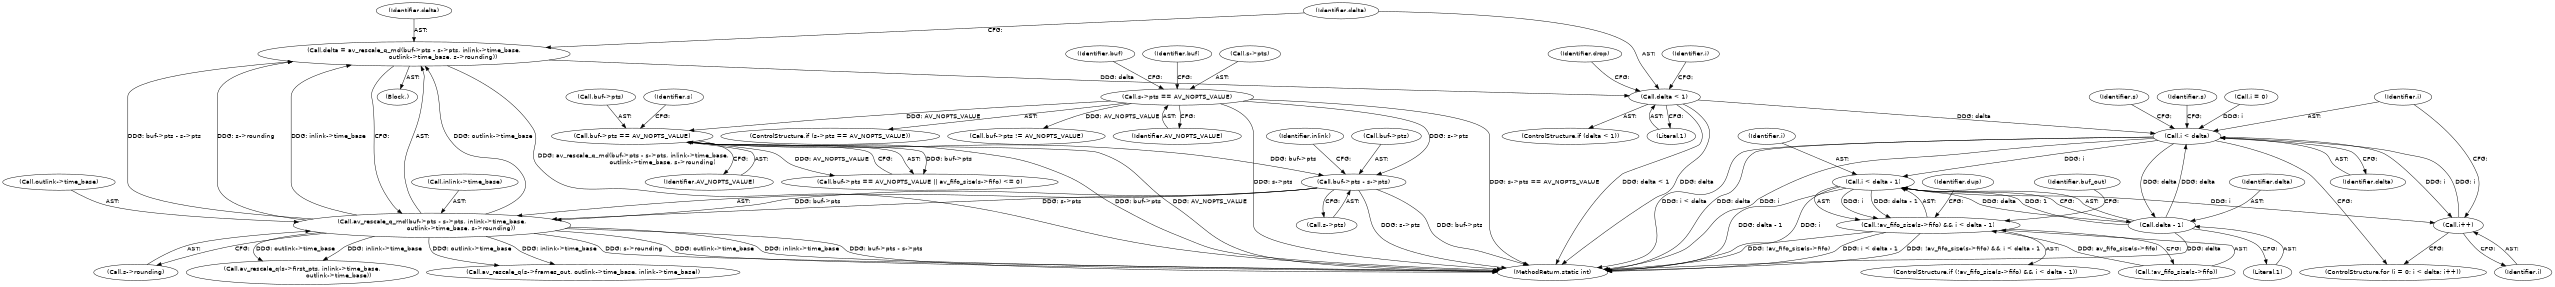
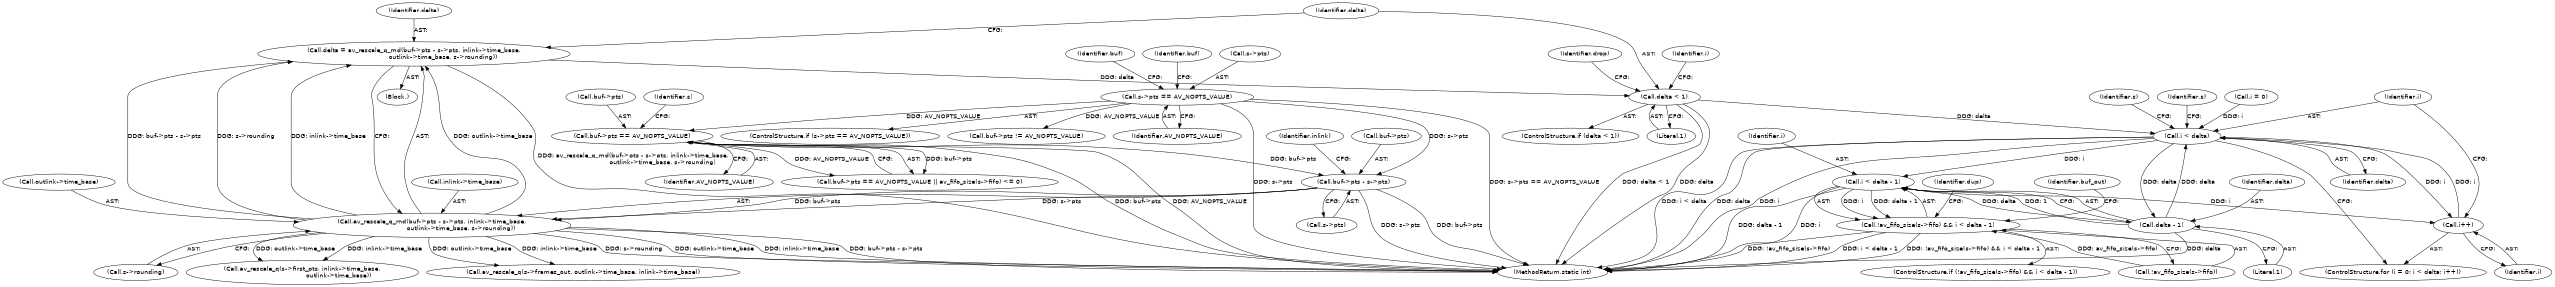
(2437, 249) -> (2437, 249)
